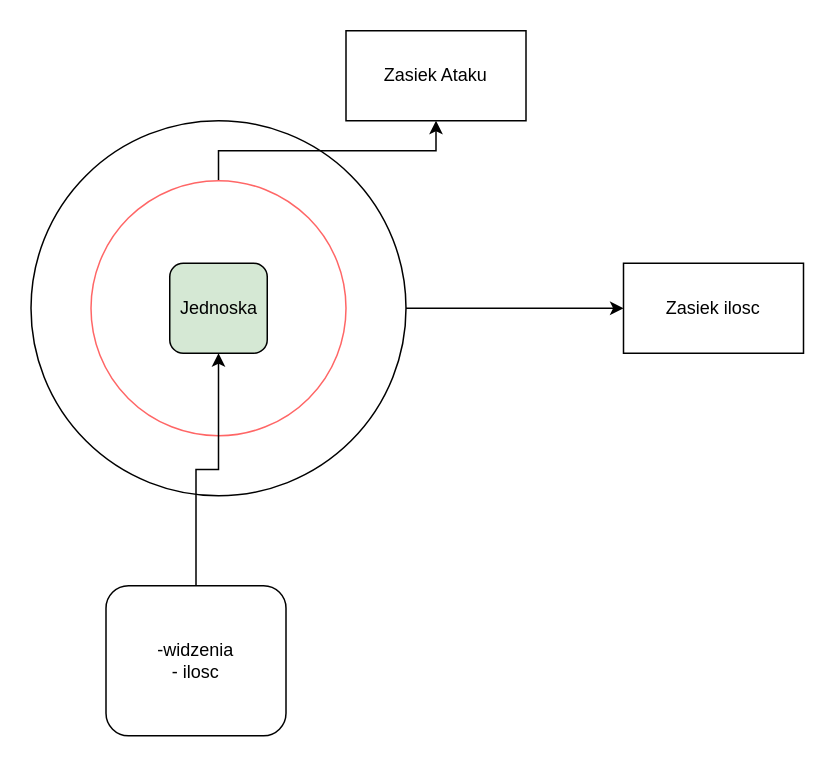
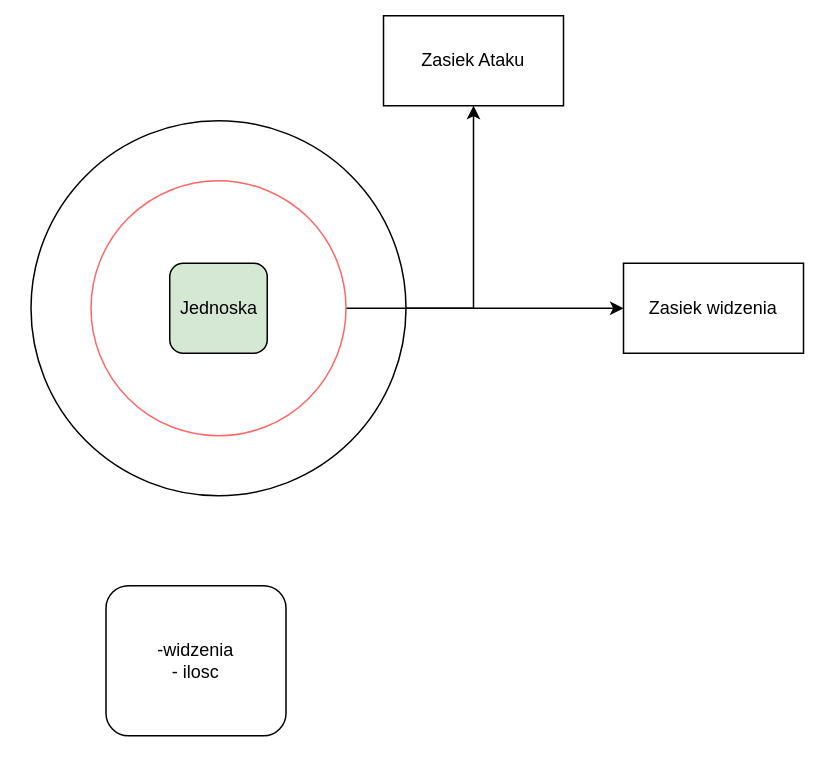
(436, 76) -> (473, 61)
(713, 308) -> (713, 308)
(202, 470) -> none
